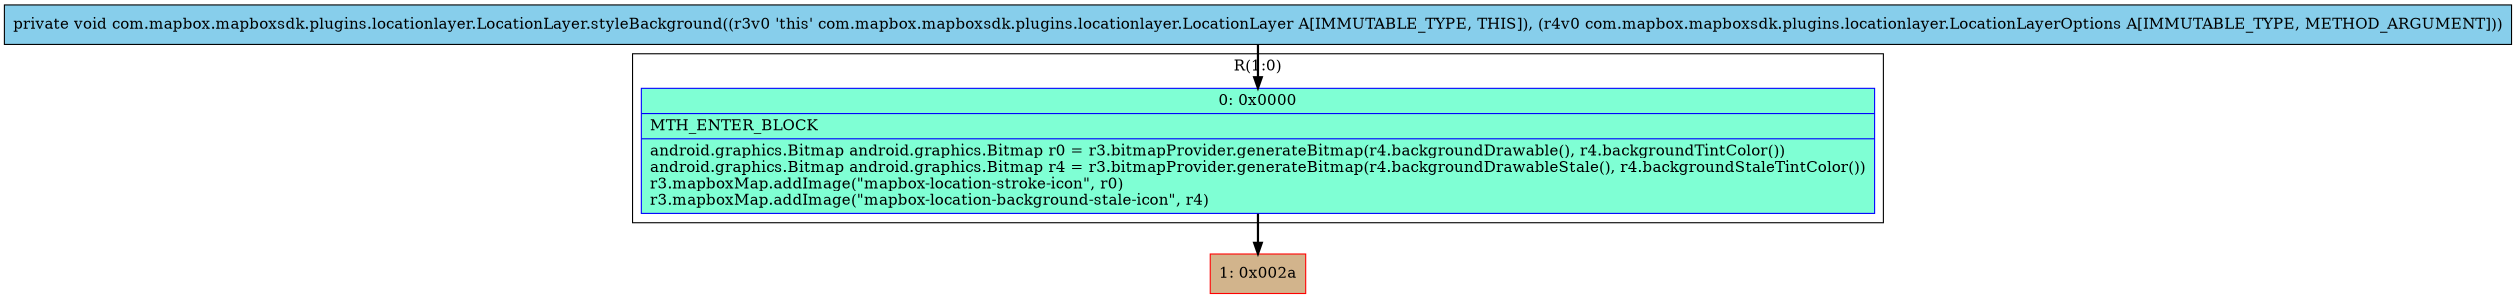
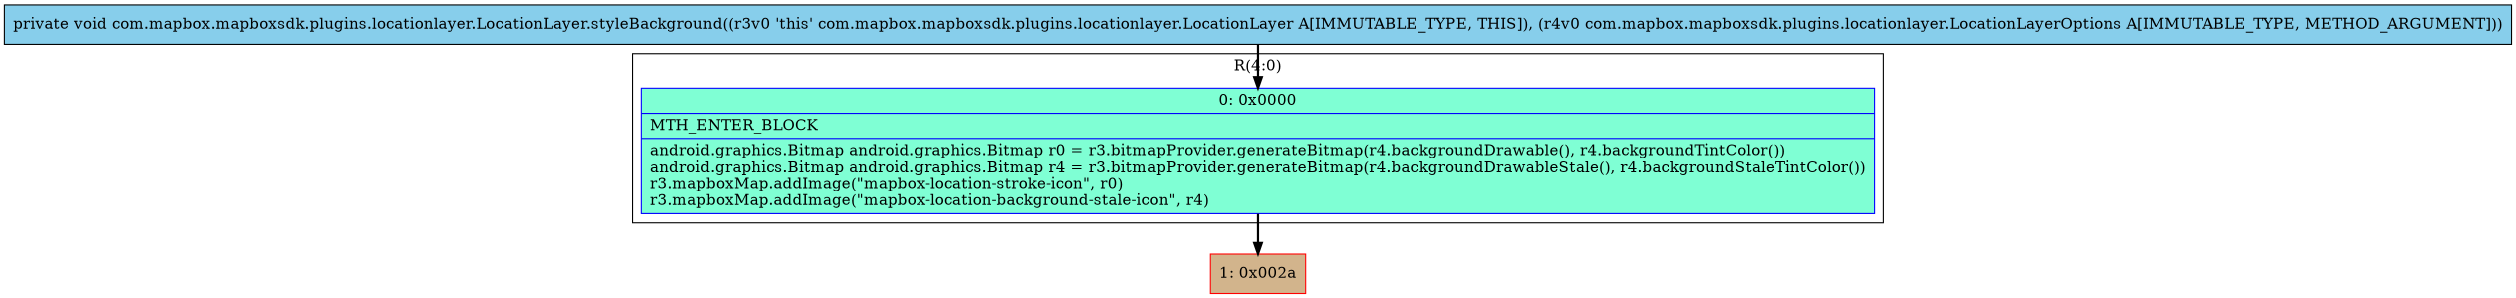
(1258, 66) -> (1258, 66)
